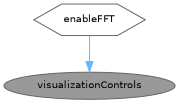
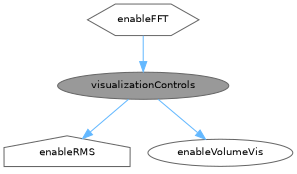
none -> (67, 153)
none -> (220, 153)
